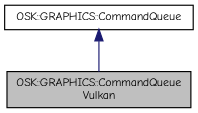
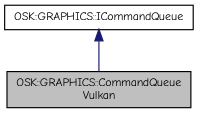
(99, 17) -> (99, 17)
